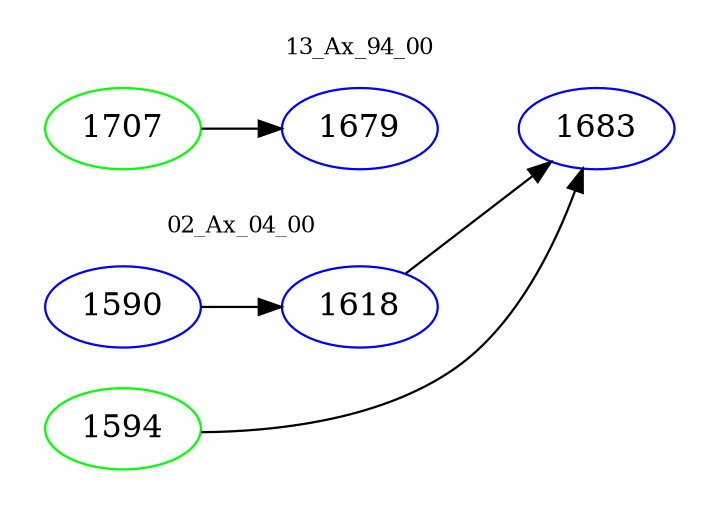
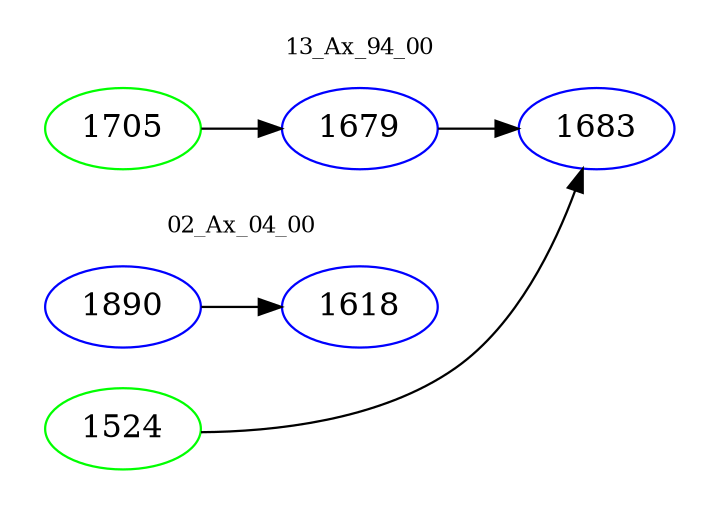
(123, 129) -> (123, 129)
(472, 222) -> (467, 129)
(123, 307) -> (123, 307)
(123, 429) -> (123, 429)
